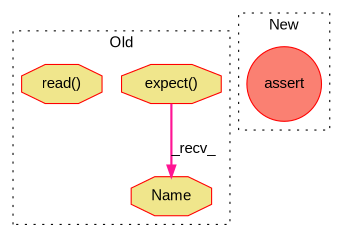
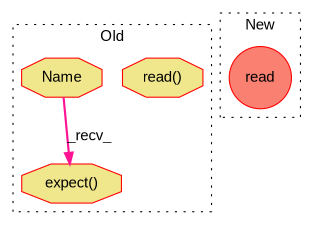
(284, 84) -> (260, 78)
(171, 135) -> (66, 125)
